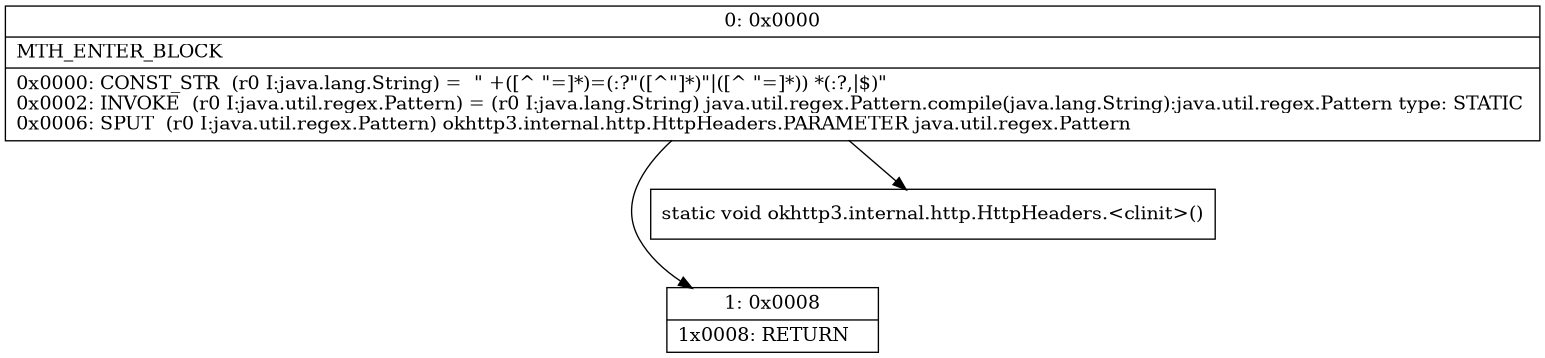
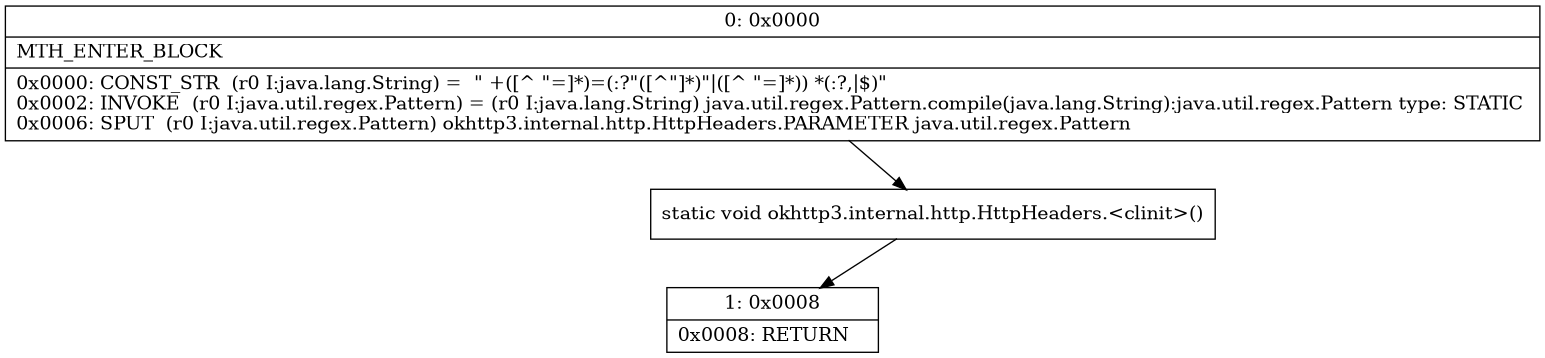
(632, 214) -> (864, 260)
(773, 335) -> (773, 335)
